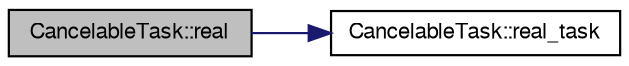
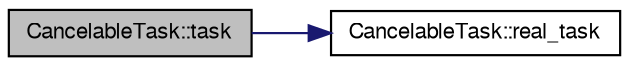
(130, 33) -> (130, 33)
